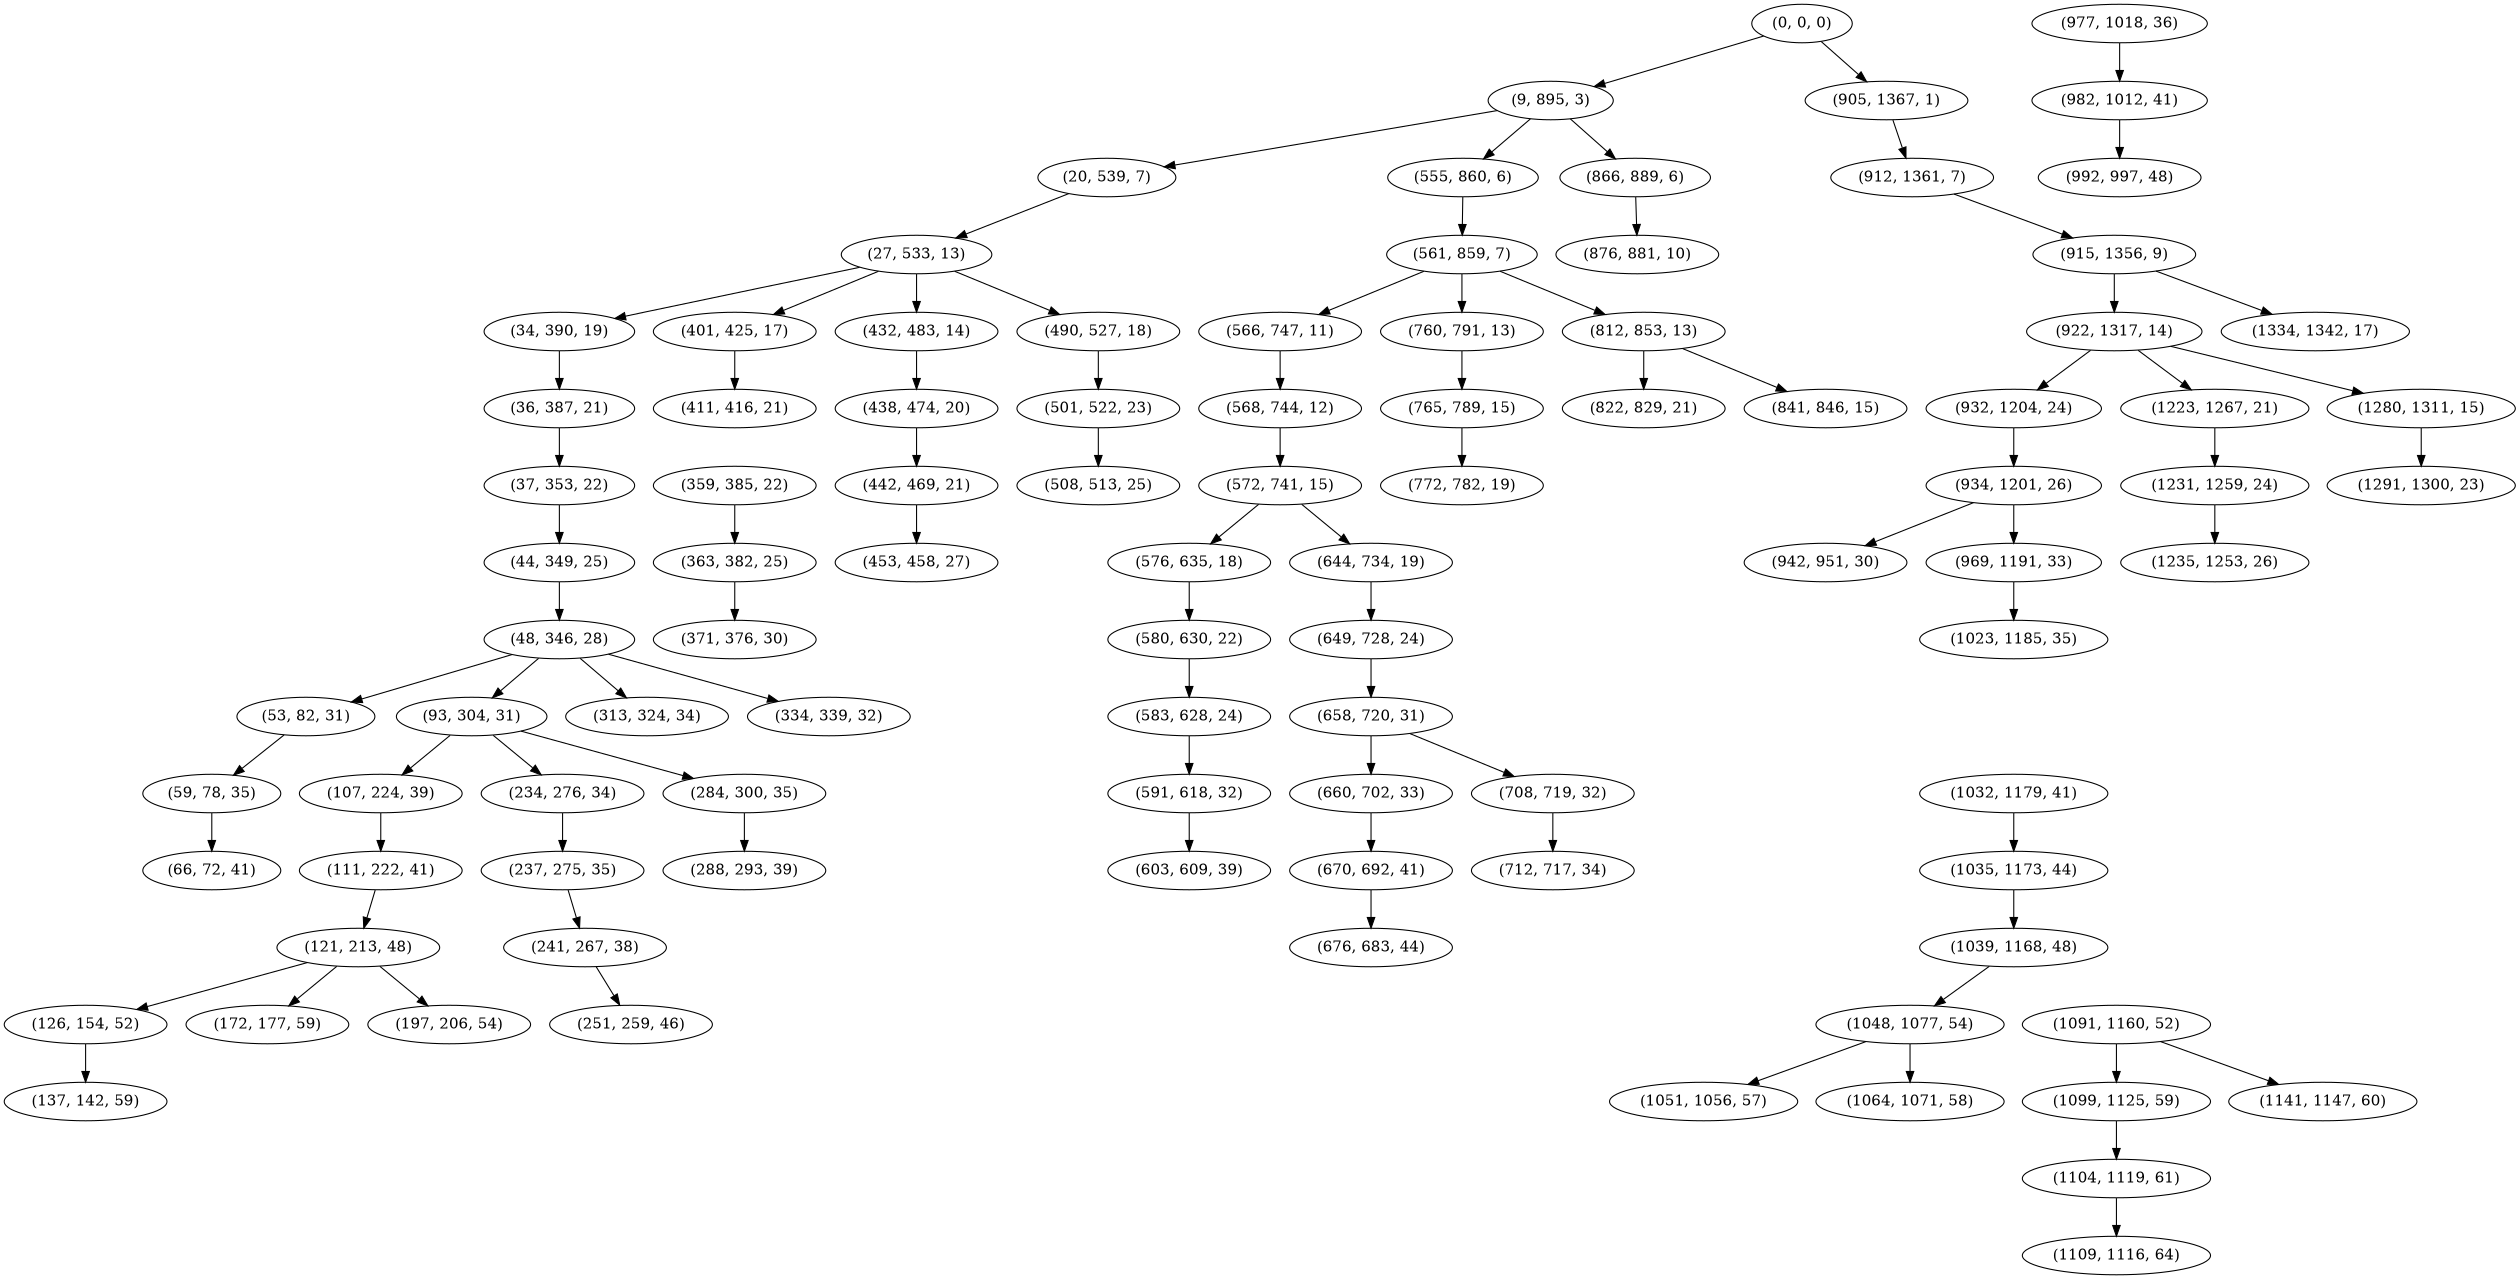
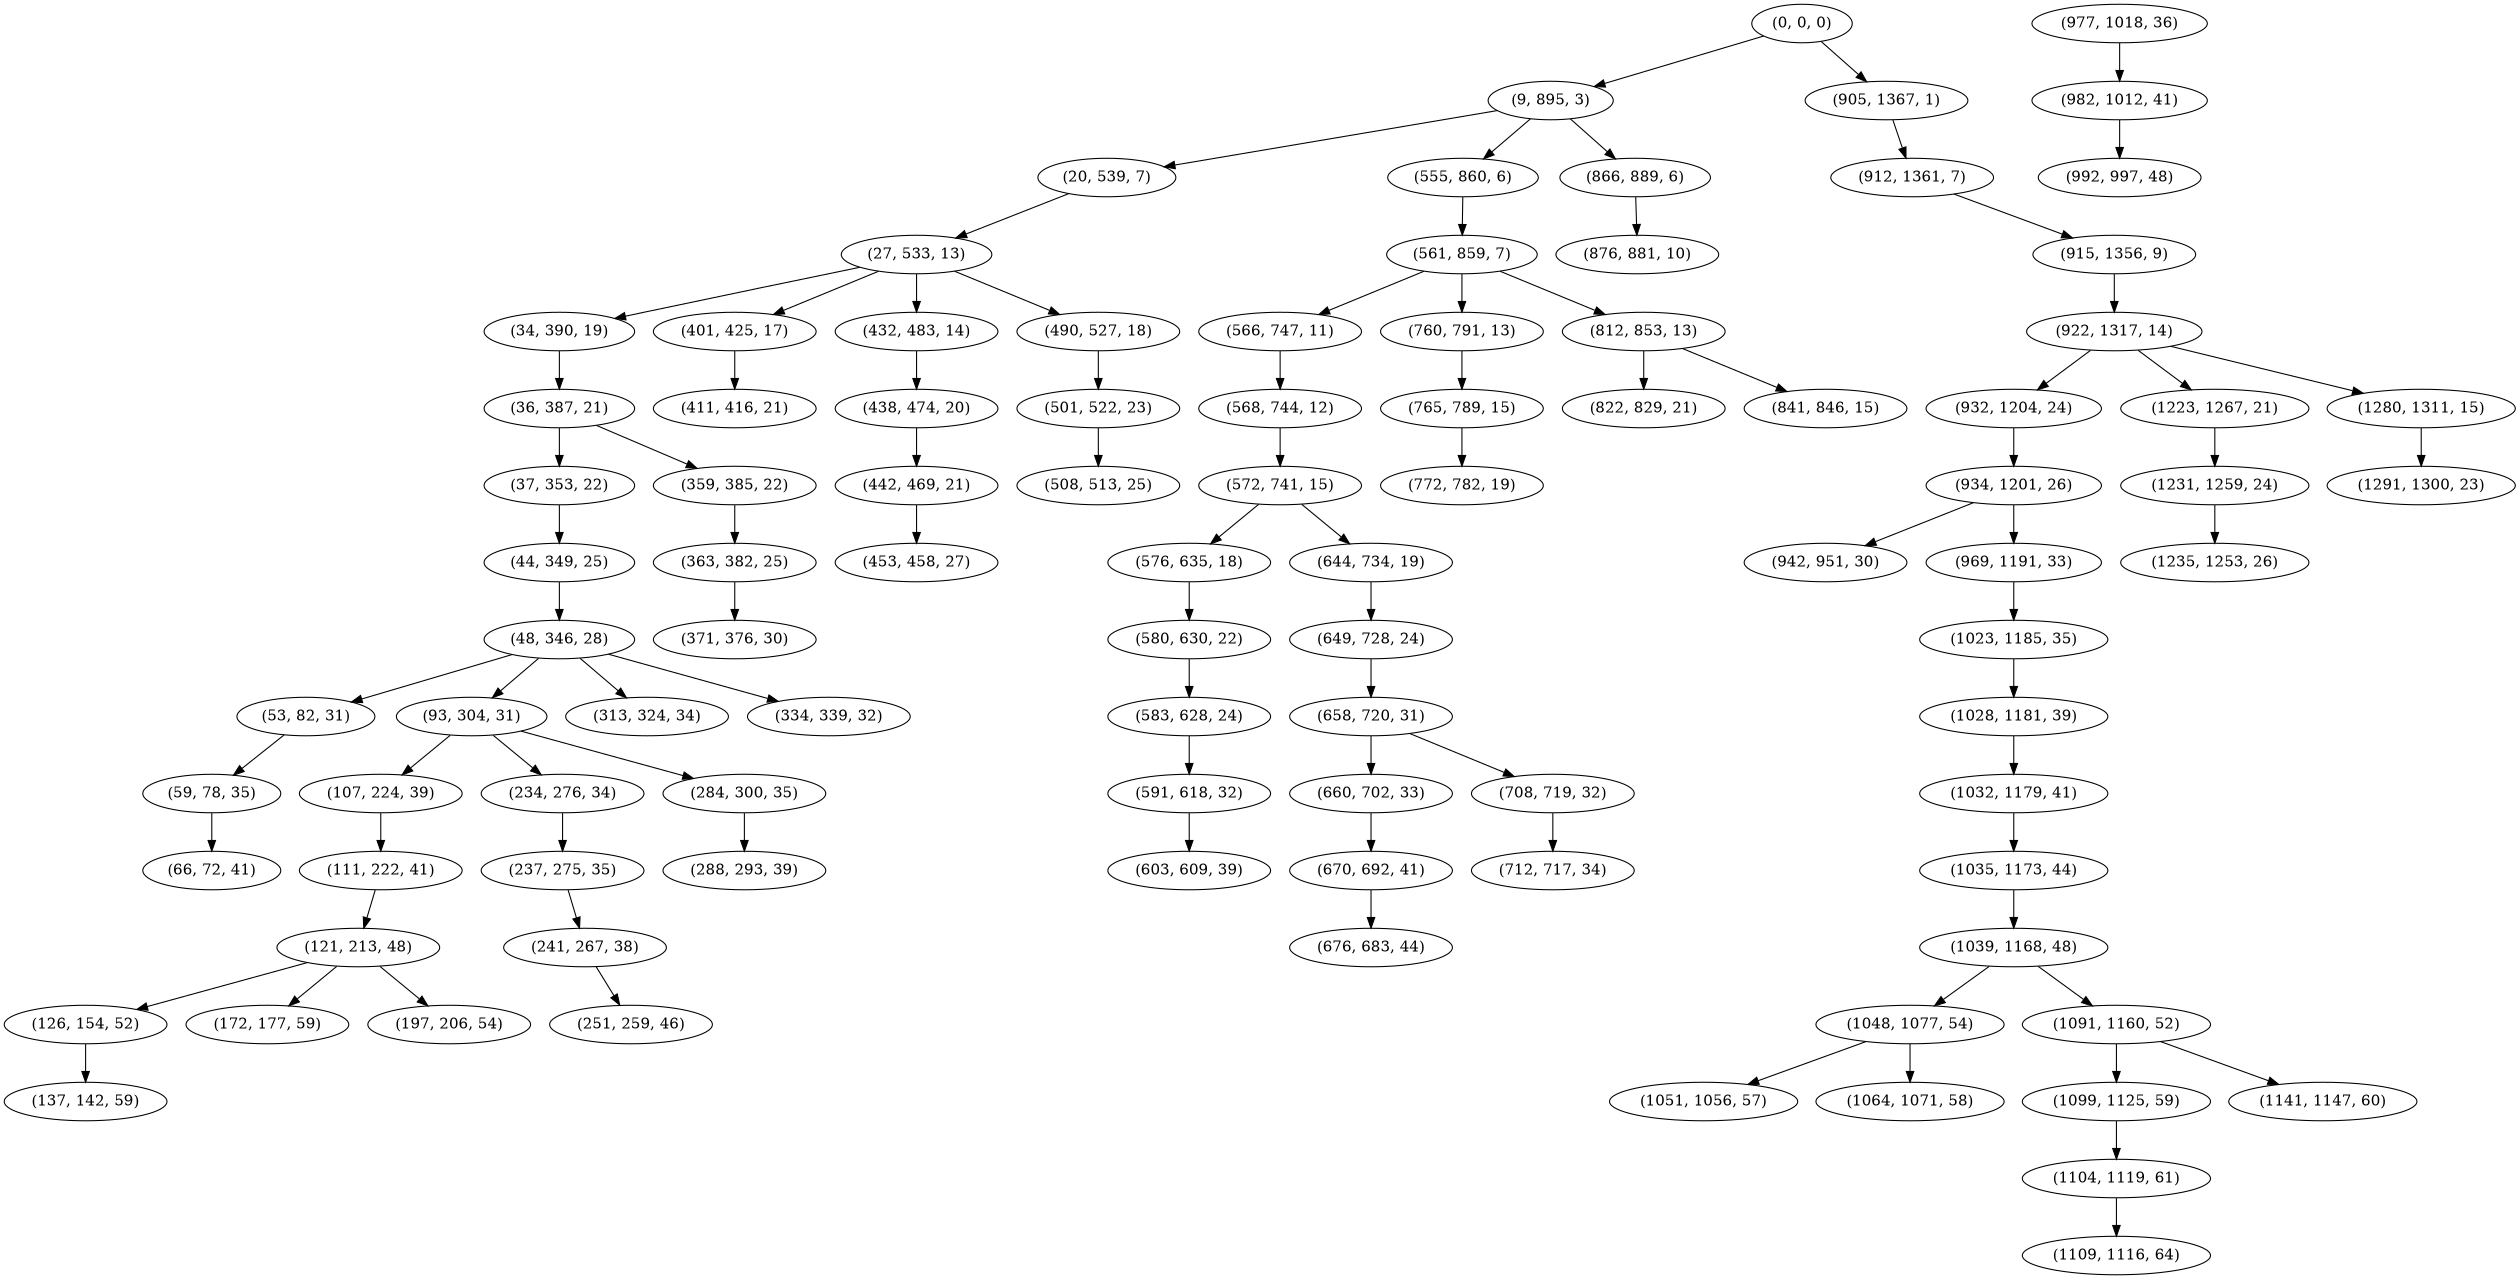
(2315, 332) -> none
none -> (642, 445)
none -> (2014, 717)
none -> (2061, 983)
